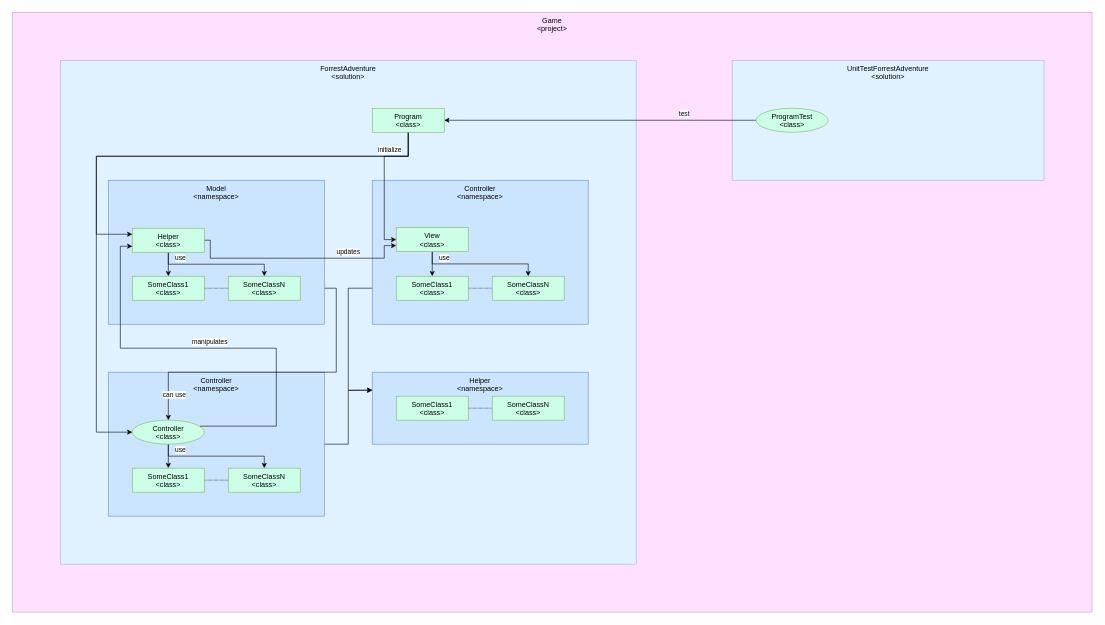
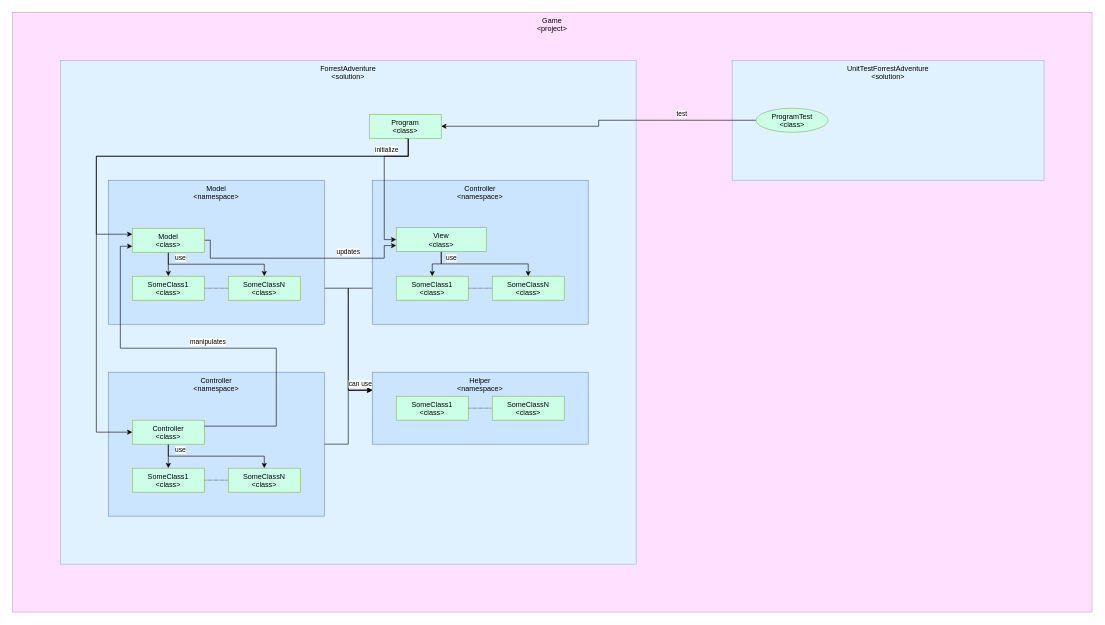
(408, 120) -> (405, 126)
(432, 240) -> (441, 240)
(168, 241) -> (168, 241)
(168, 394) -> (340, 288)
(168, 432) -> (168, 432)
